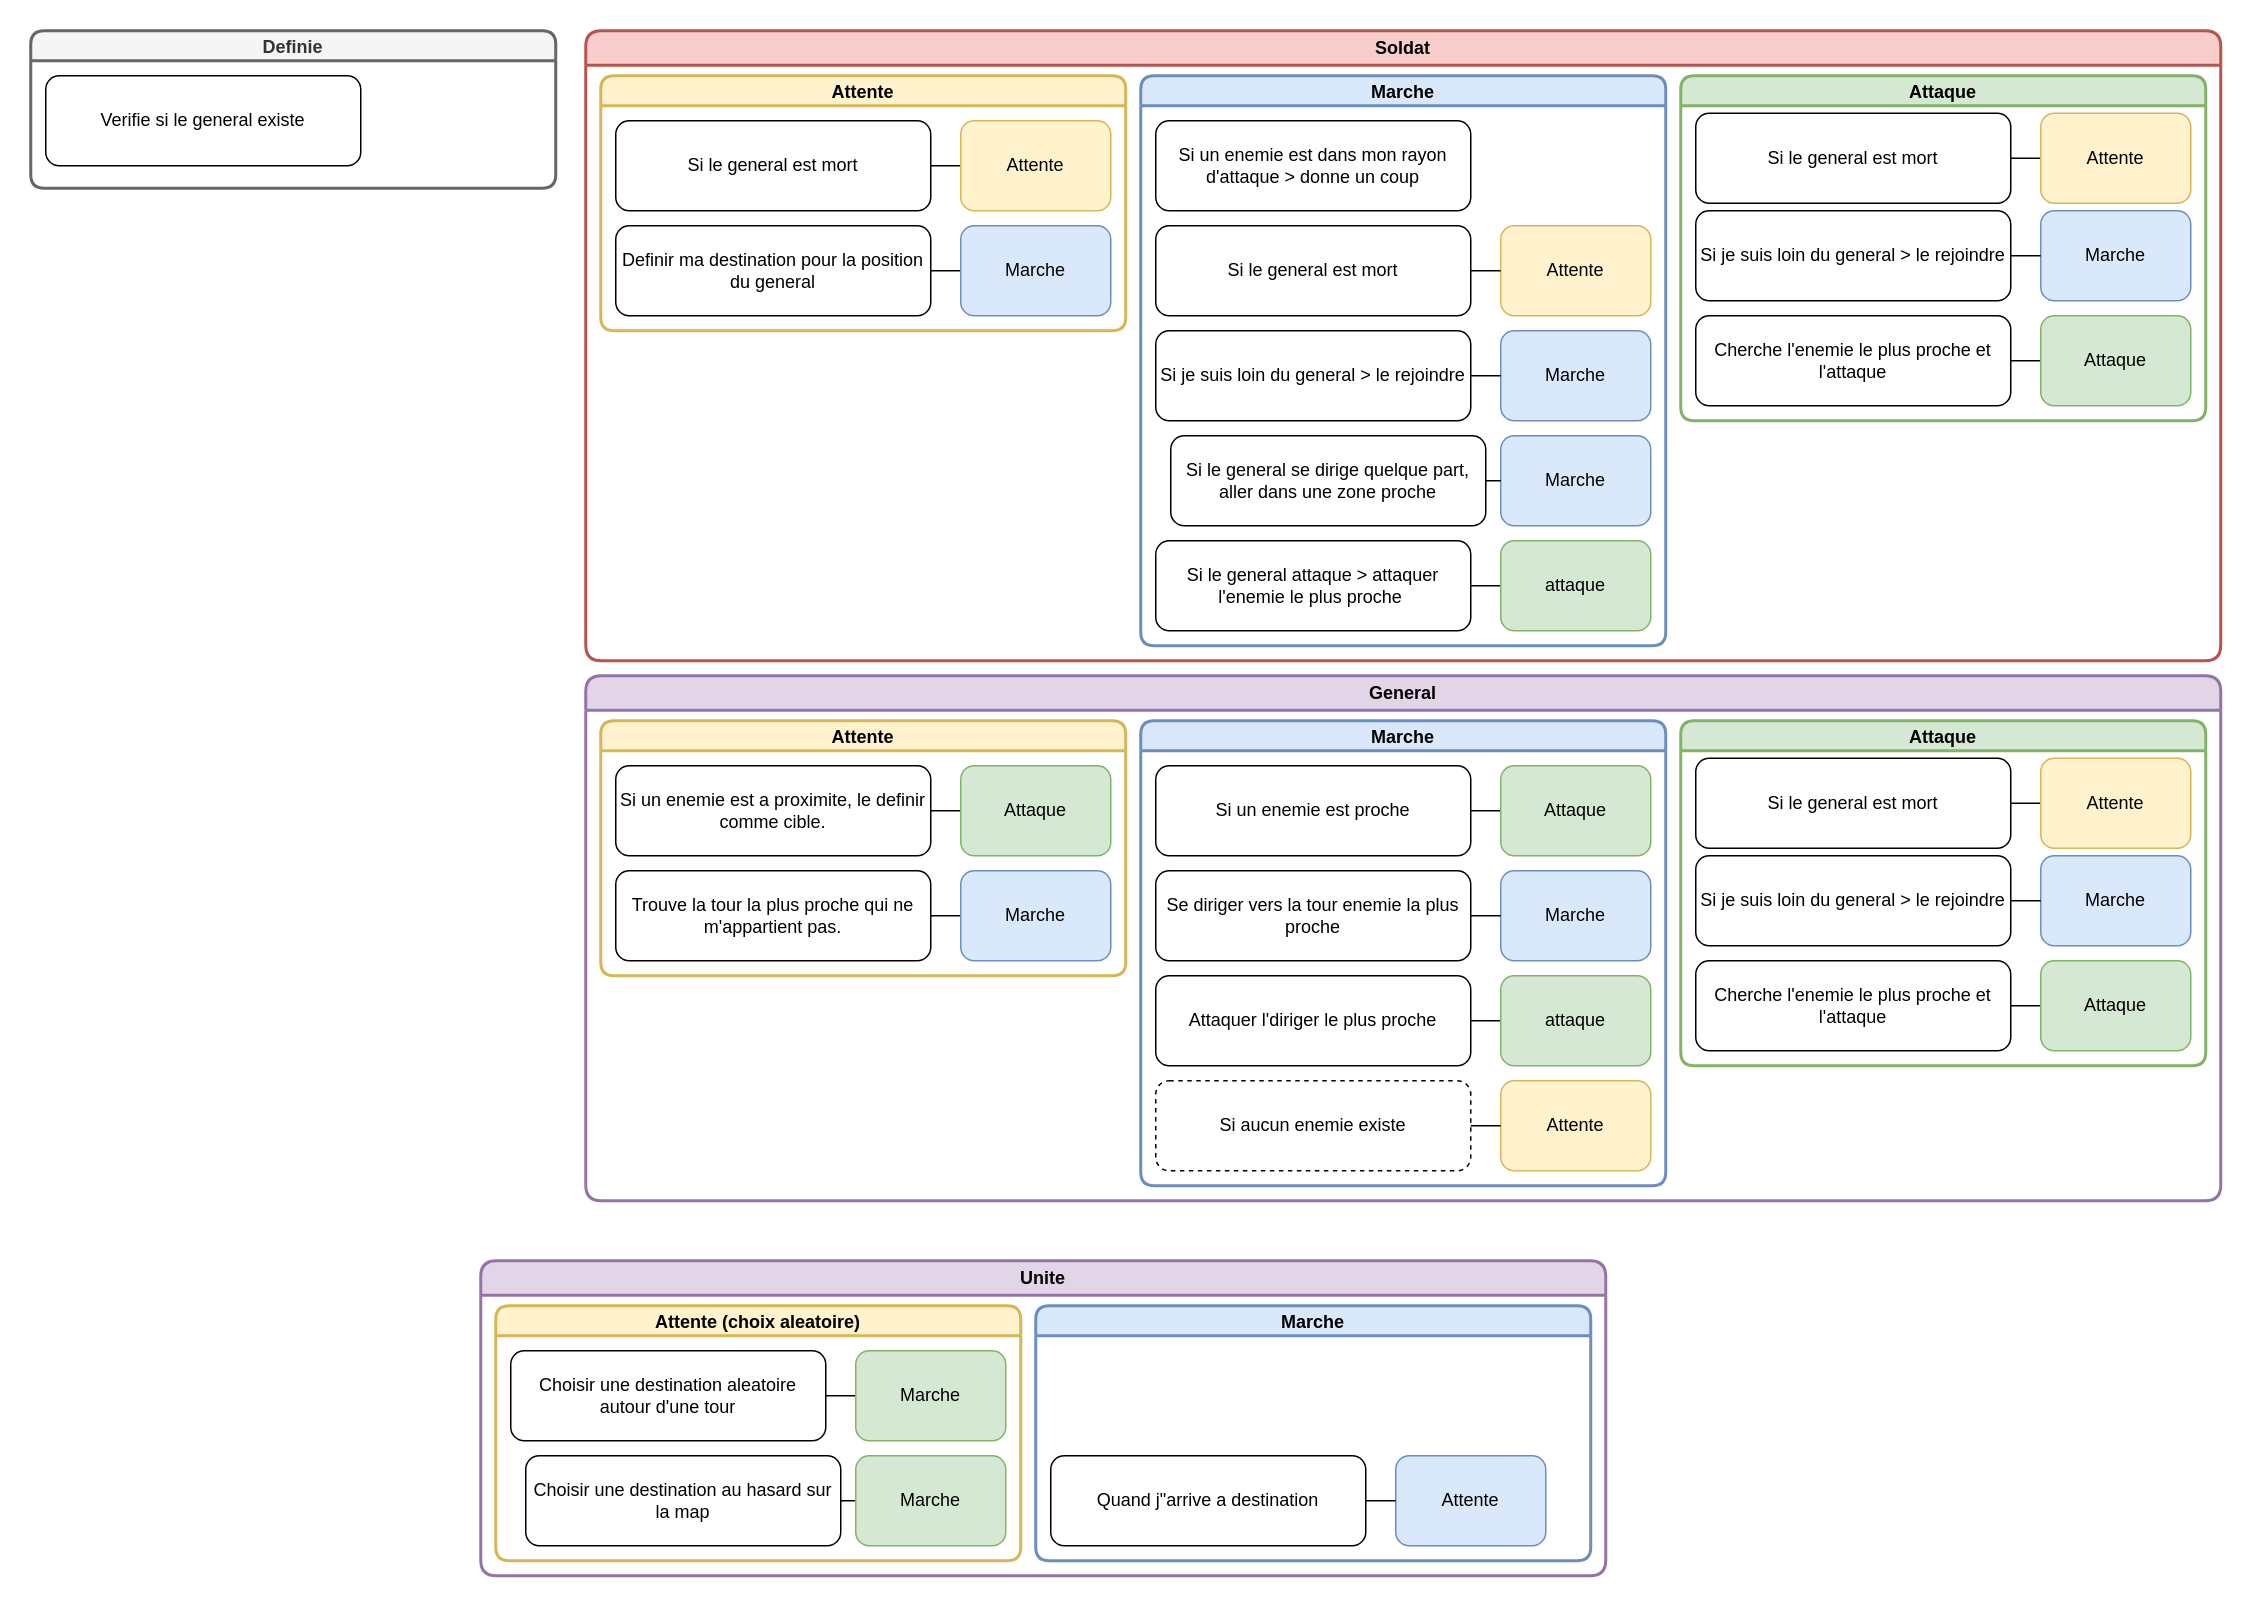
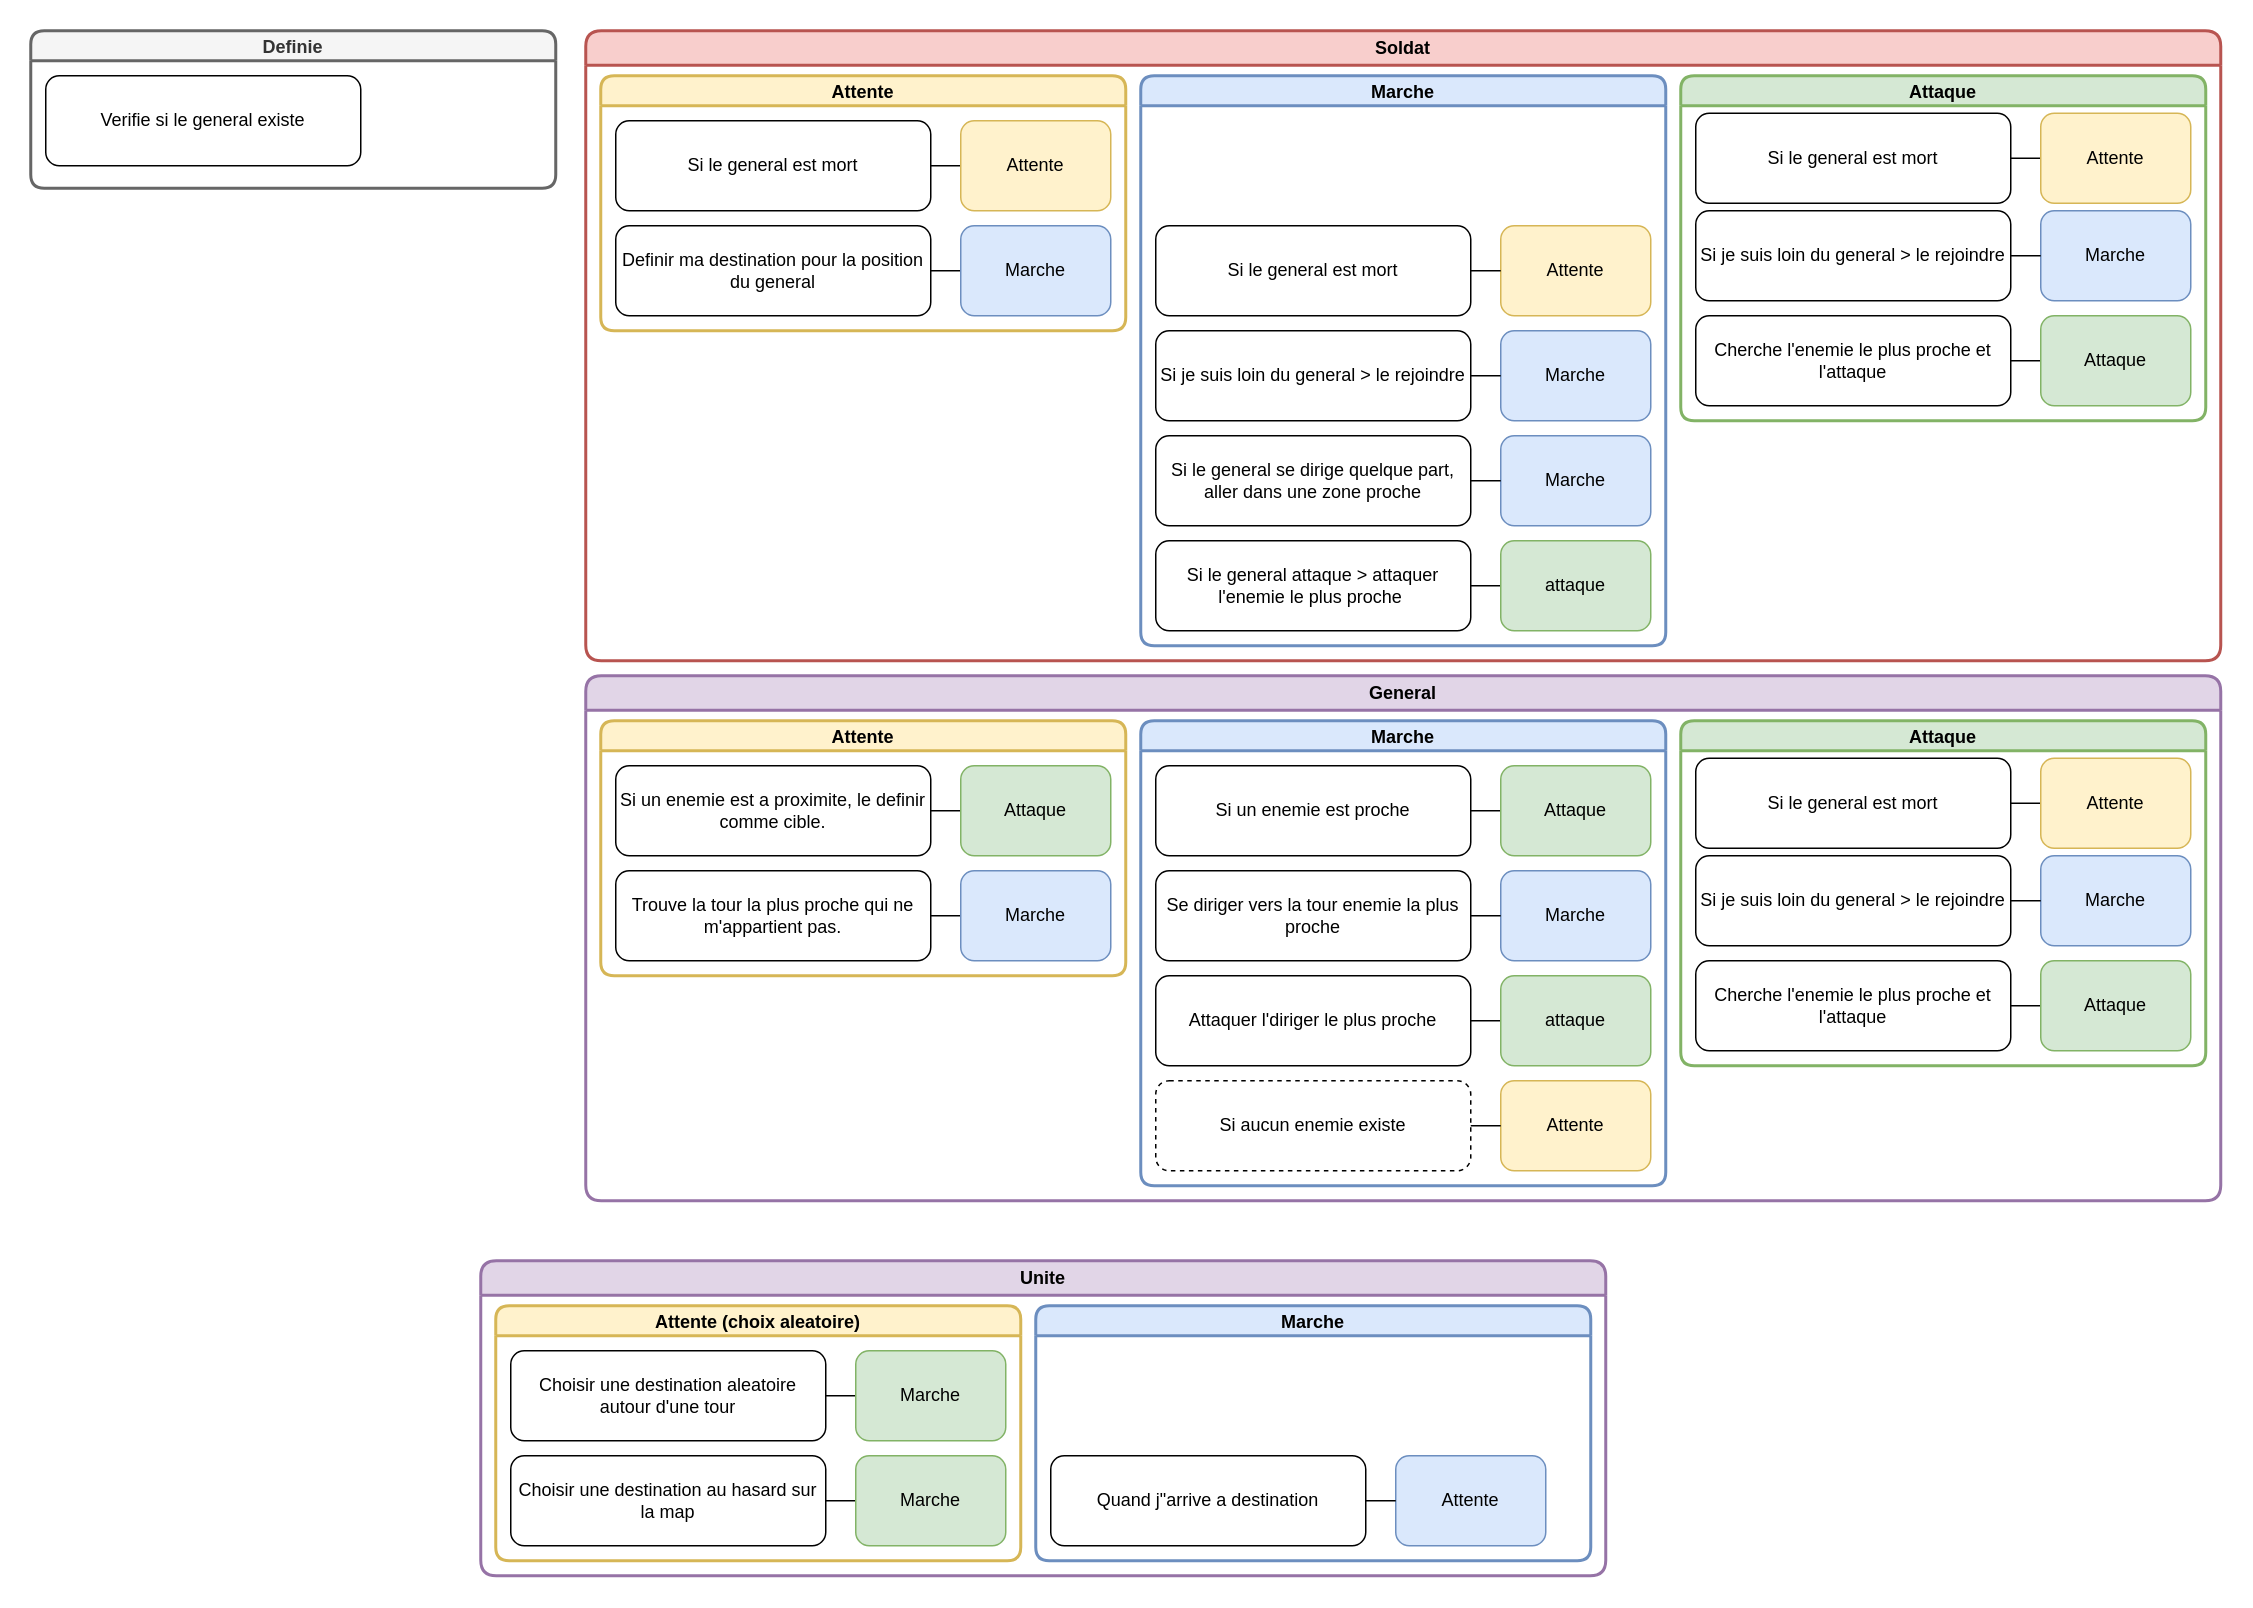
(1313, 166) -> none
(1328, 481) -> (1313, 481)
(683, 1501) -> (668, 1501)
